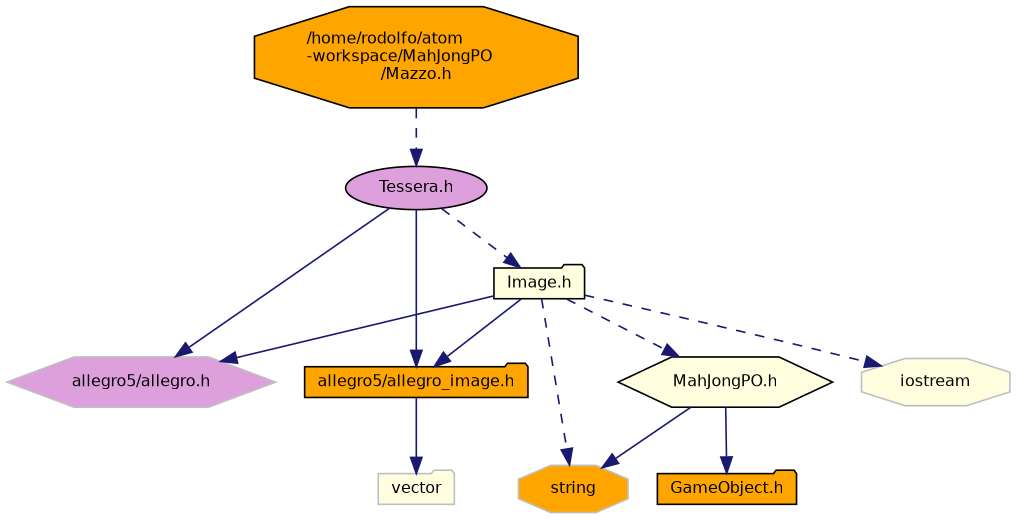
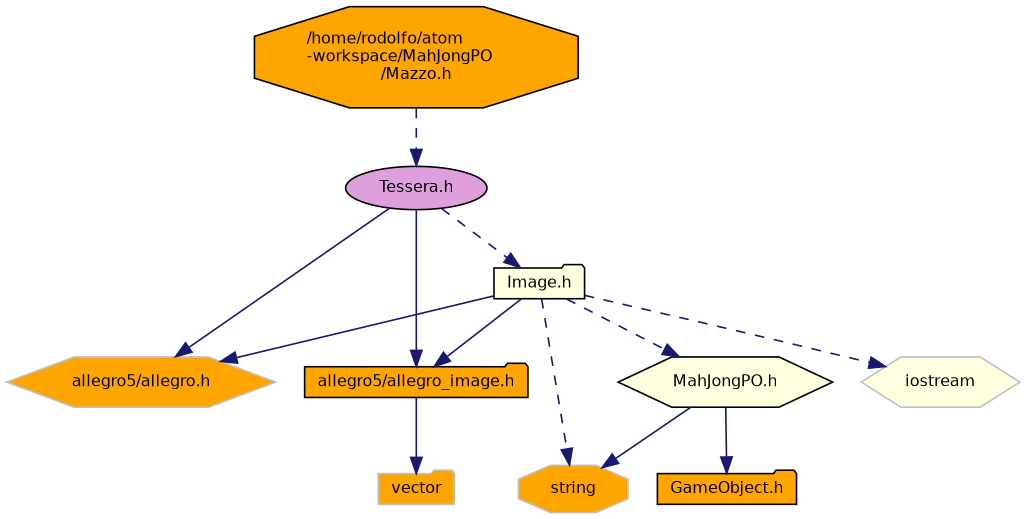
(141, 382) -> (141, 382)
(936, 382) -> (941, 382)
(416, 489) -> (416, 489)
